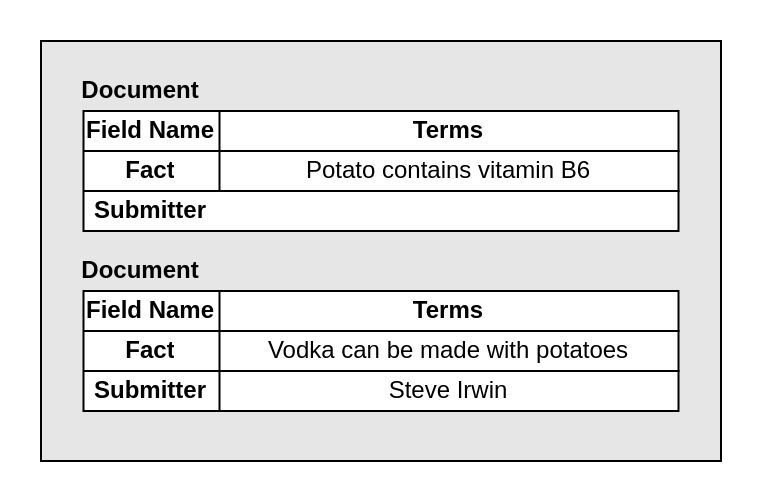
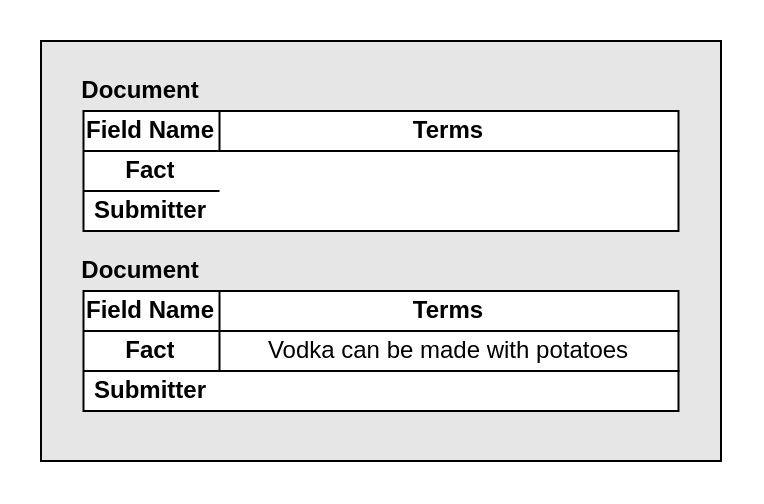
(450, 171) -> none
(450, 391) -> none
